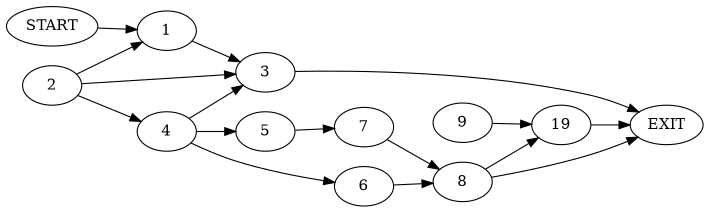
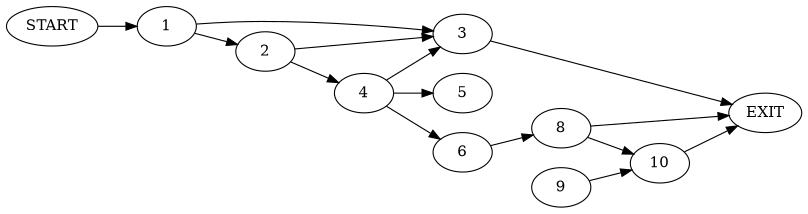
(104, 61) -> (211, 38)
(561, 125) -> (660, 163)
(364, 127) -> none
